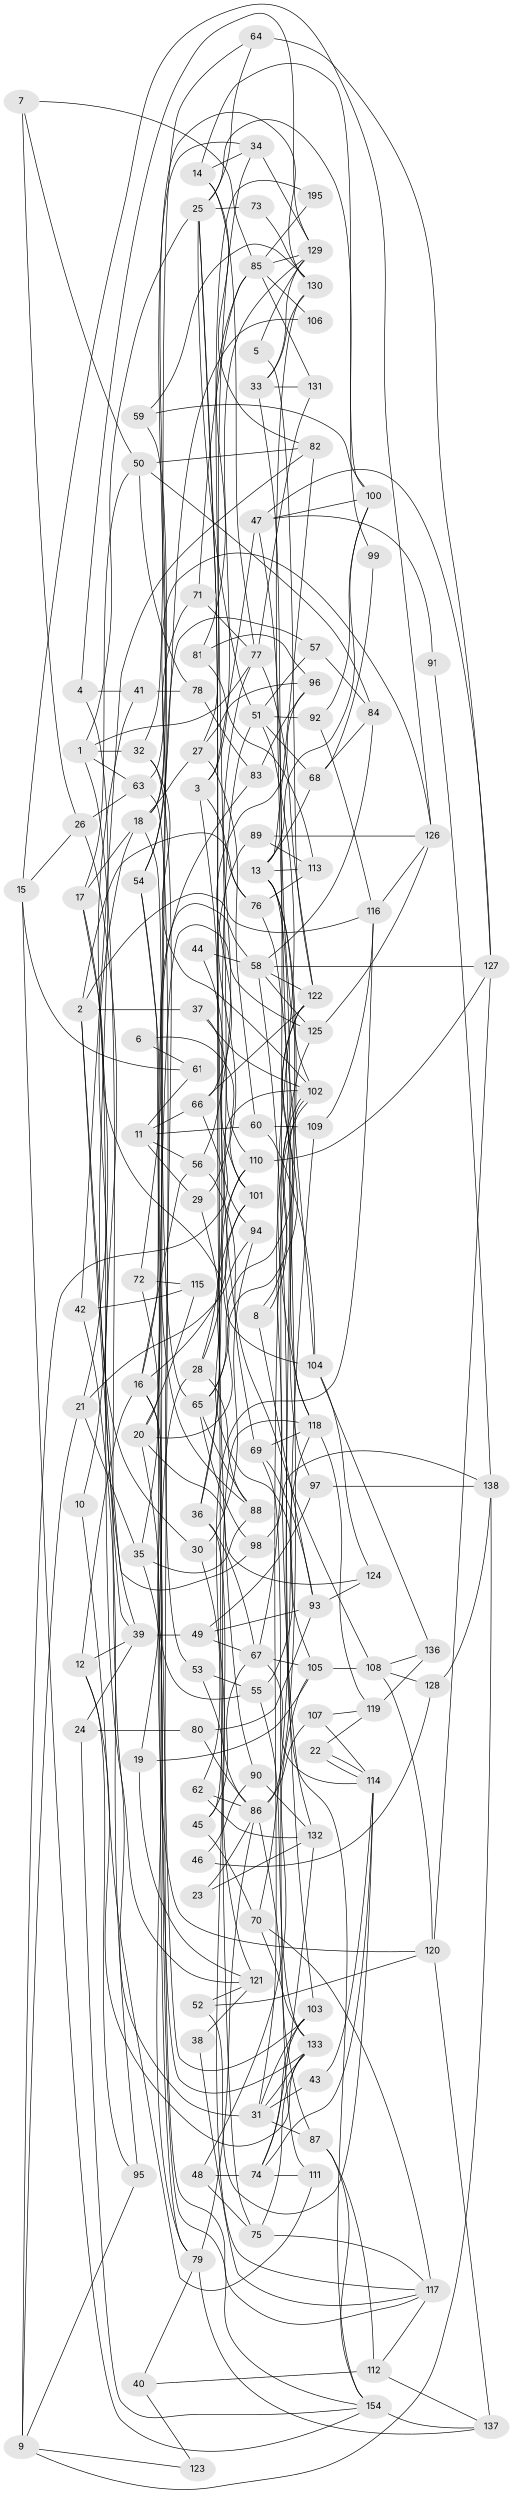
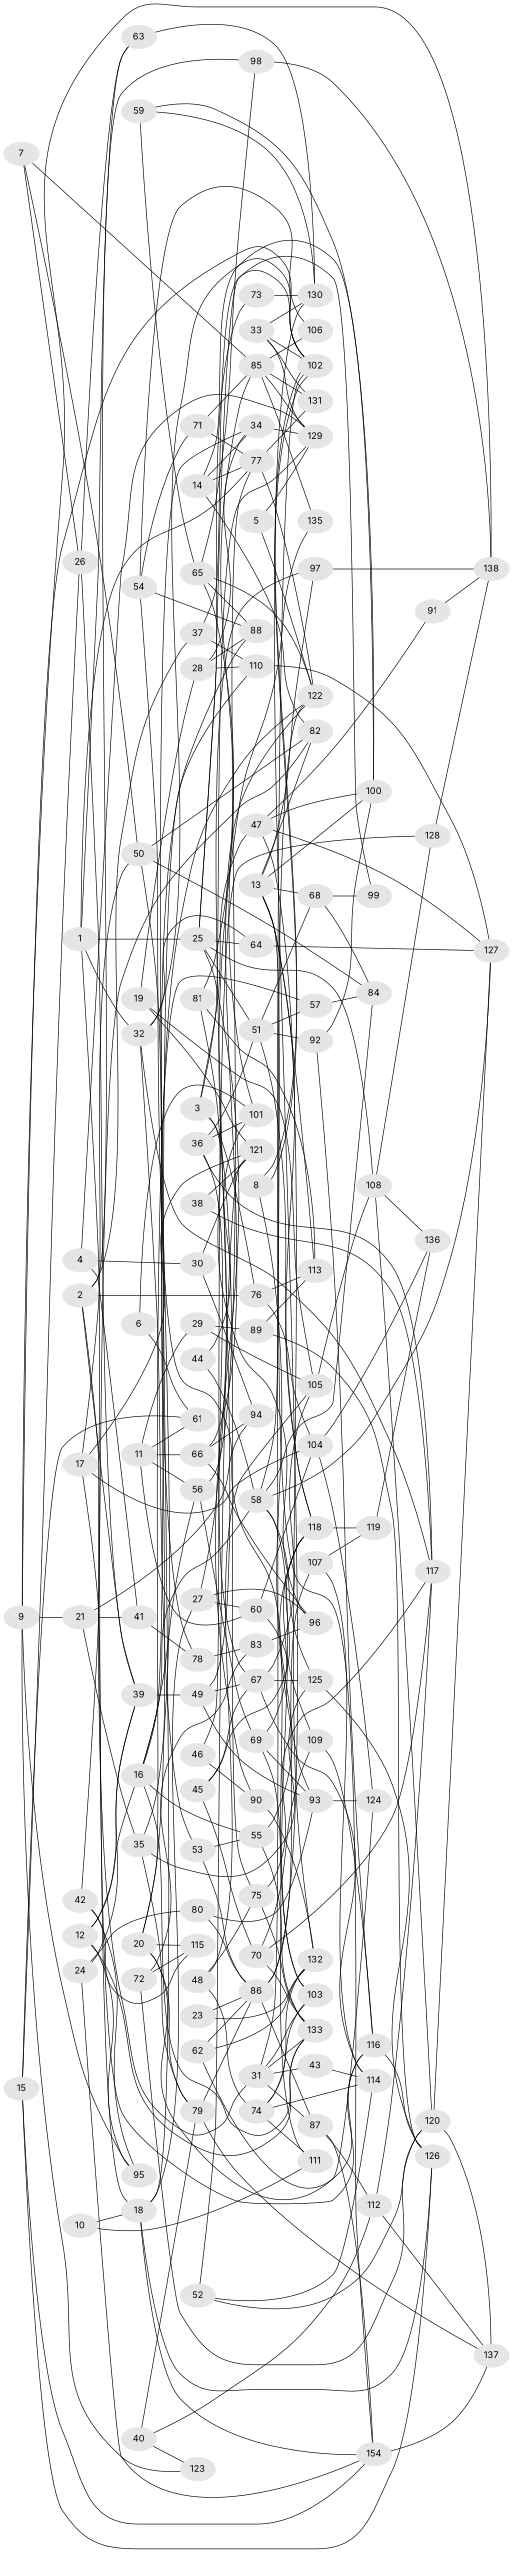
(315, 196) -> (315, 521)
(165, 1653) -> (264, 1271)
(315, 1751) -> none
